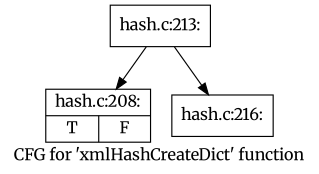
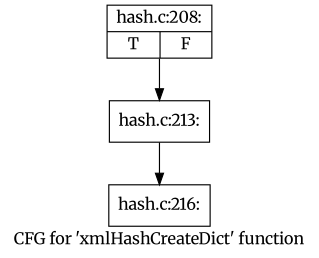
(135, 63) -> (159, 74)
